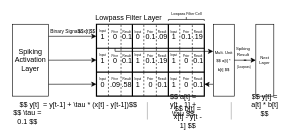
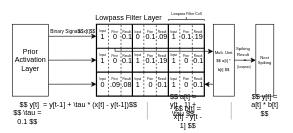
(30, 60) -> (30, 60)
(265, 60) -> (265, 60)
(127, 85) -> (127, 85)
